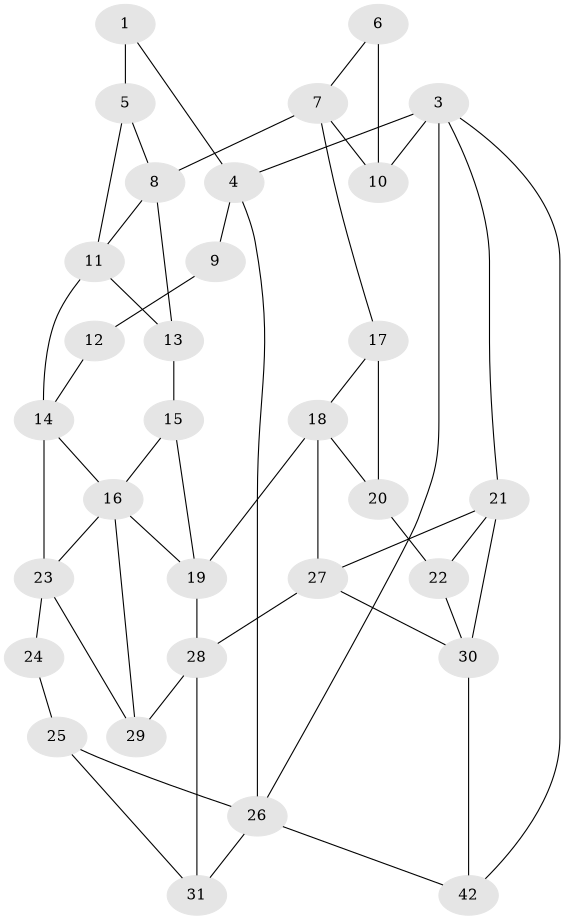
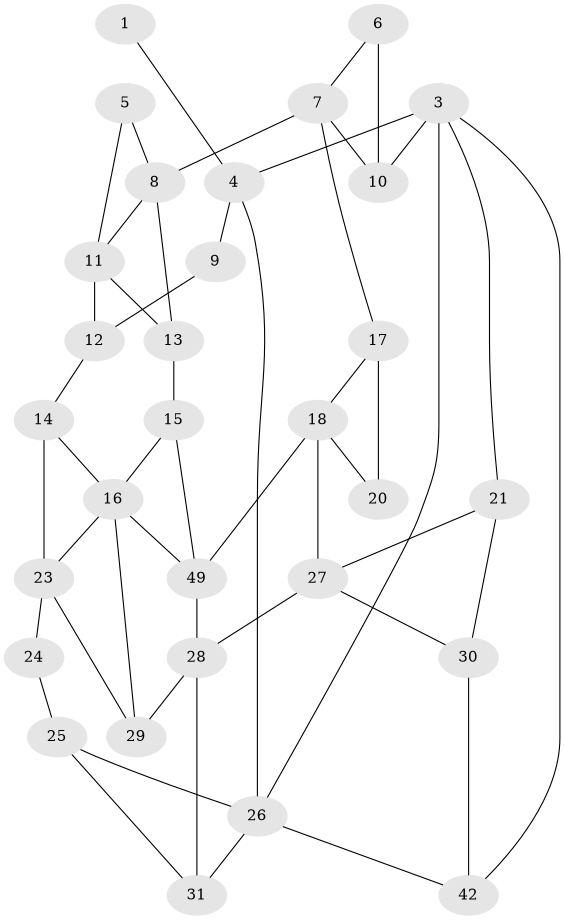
(125, 64) -> none
(51, 336) -> (95, 302)
(197, 579) -> (197, 579)
(439, 579) -> none
